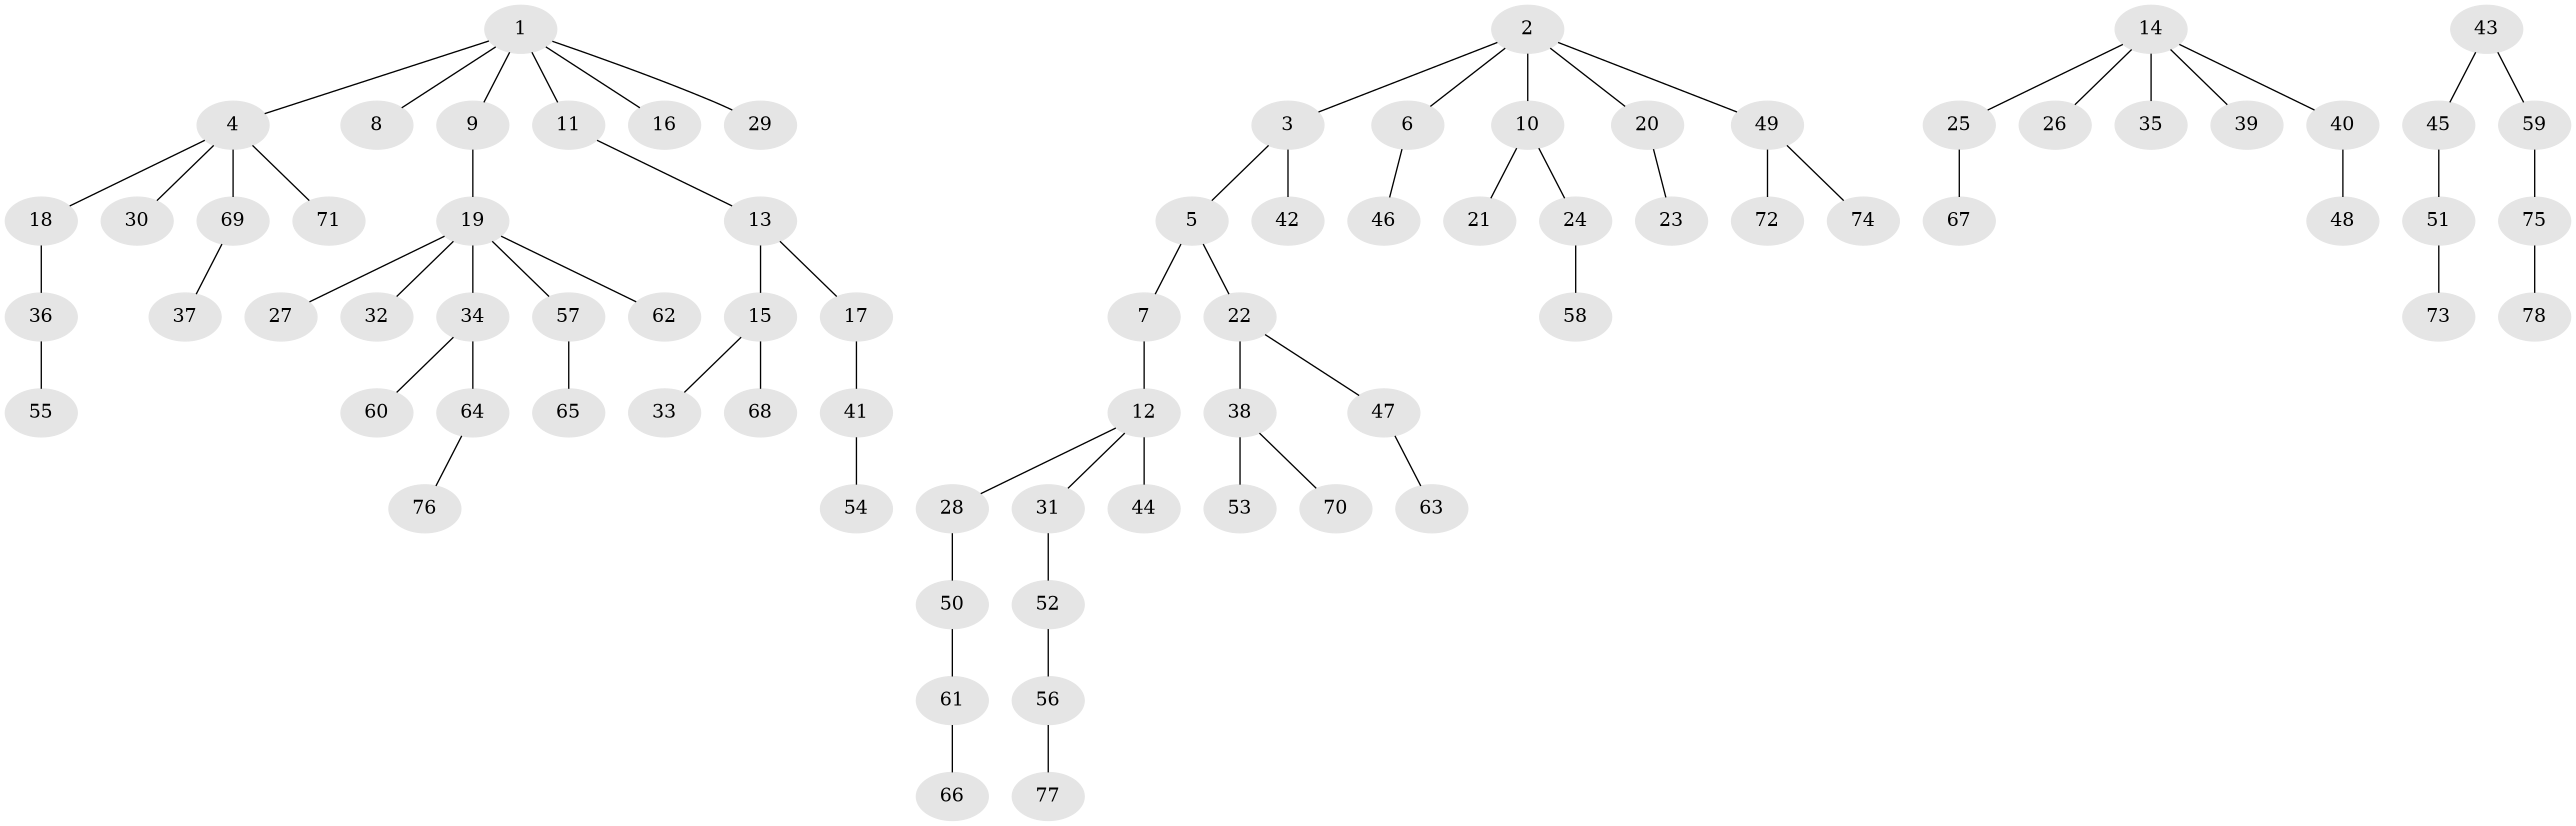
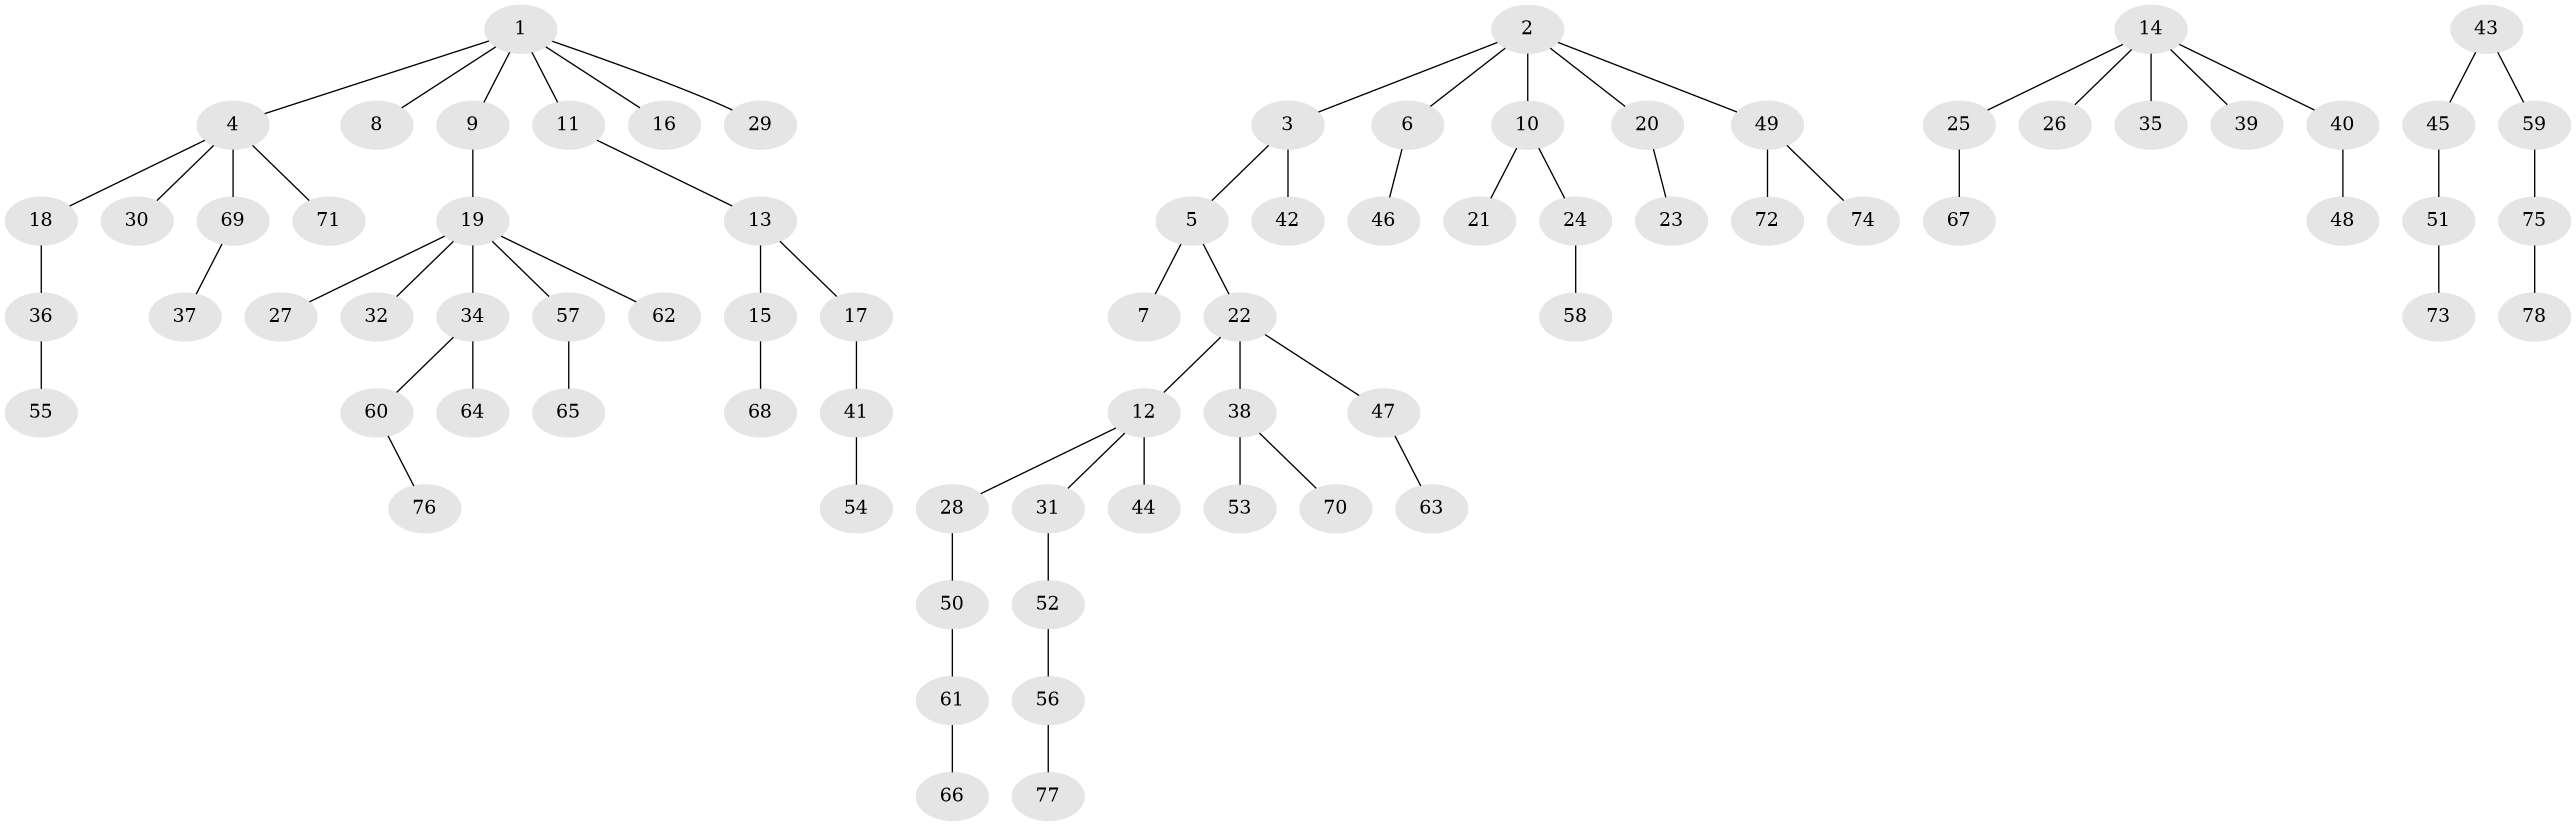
(1144, 365) -> (1192, 365)
(665, 413) -> none
(449, 461) -> (401, 461)
